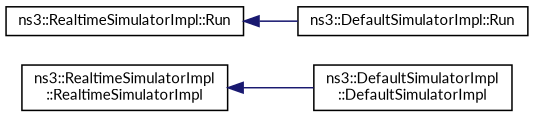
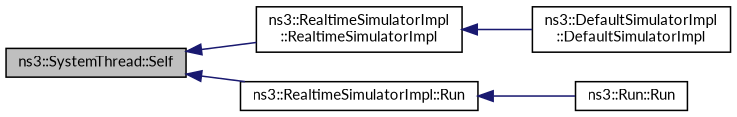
(413, 21) -> (631, 96)
none -> (96, 63)
